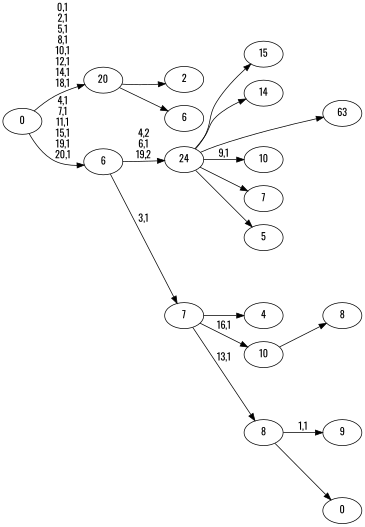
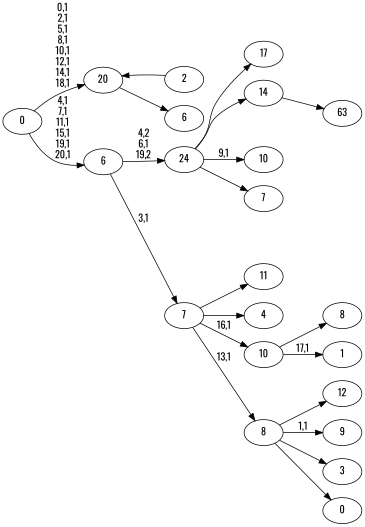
(264, 54) -> (264, 54)
(140, 85) -> (147, 75)
(258, 133) -> (299, 102)
(264, 238) -> none
none -> (264, 277)
none -> (342, 355)
none -> (342, 394)
none -> (342, 472)
